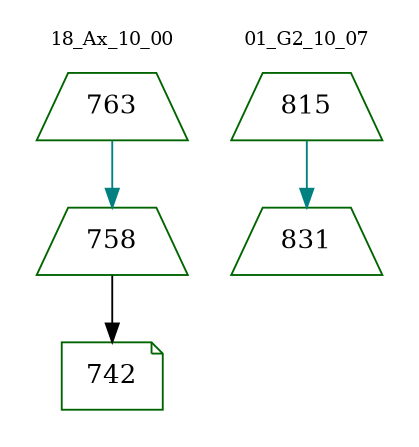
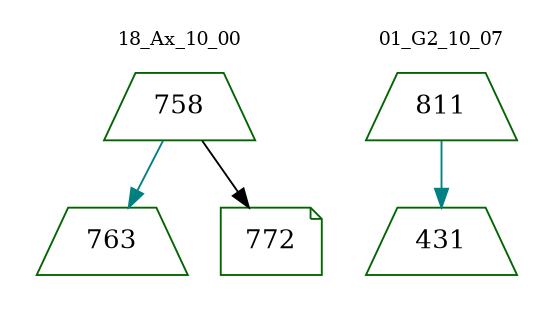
(307, 107) -> (442, 107)
(112, 165) -> (150, 166)
(307, 241) -> (442, 241)
(112, 376) -> (271, 241)
